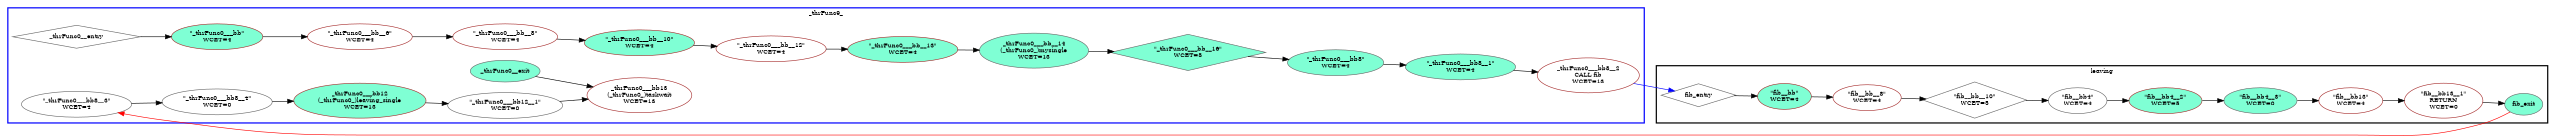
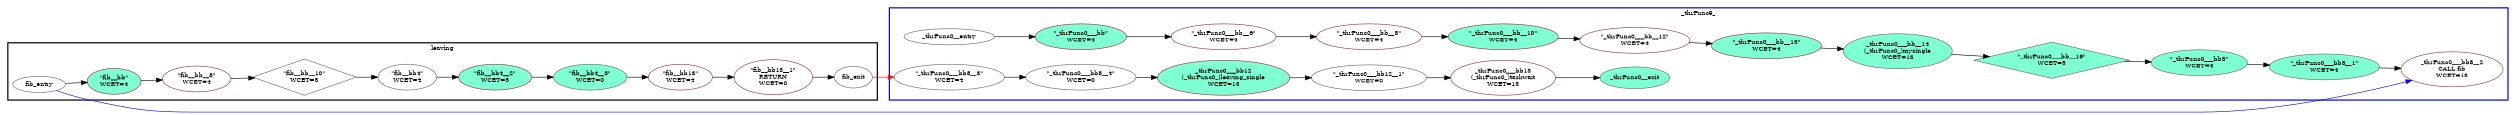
(77, 37) -> (949, 37)
(561, 81) -> (1575, 78)
(1651, 87) -> (1231, 112)
(1699, 95) -> (39, 84)
(2524, 104) -> (853, 77)
